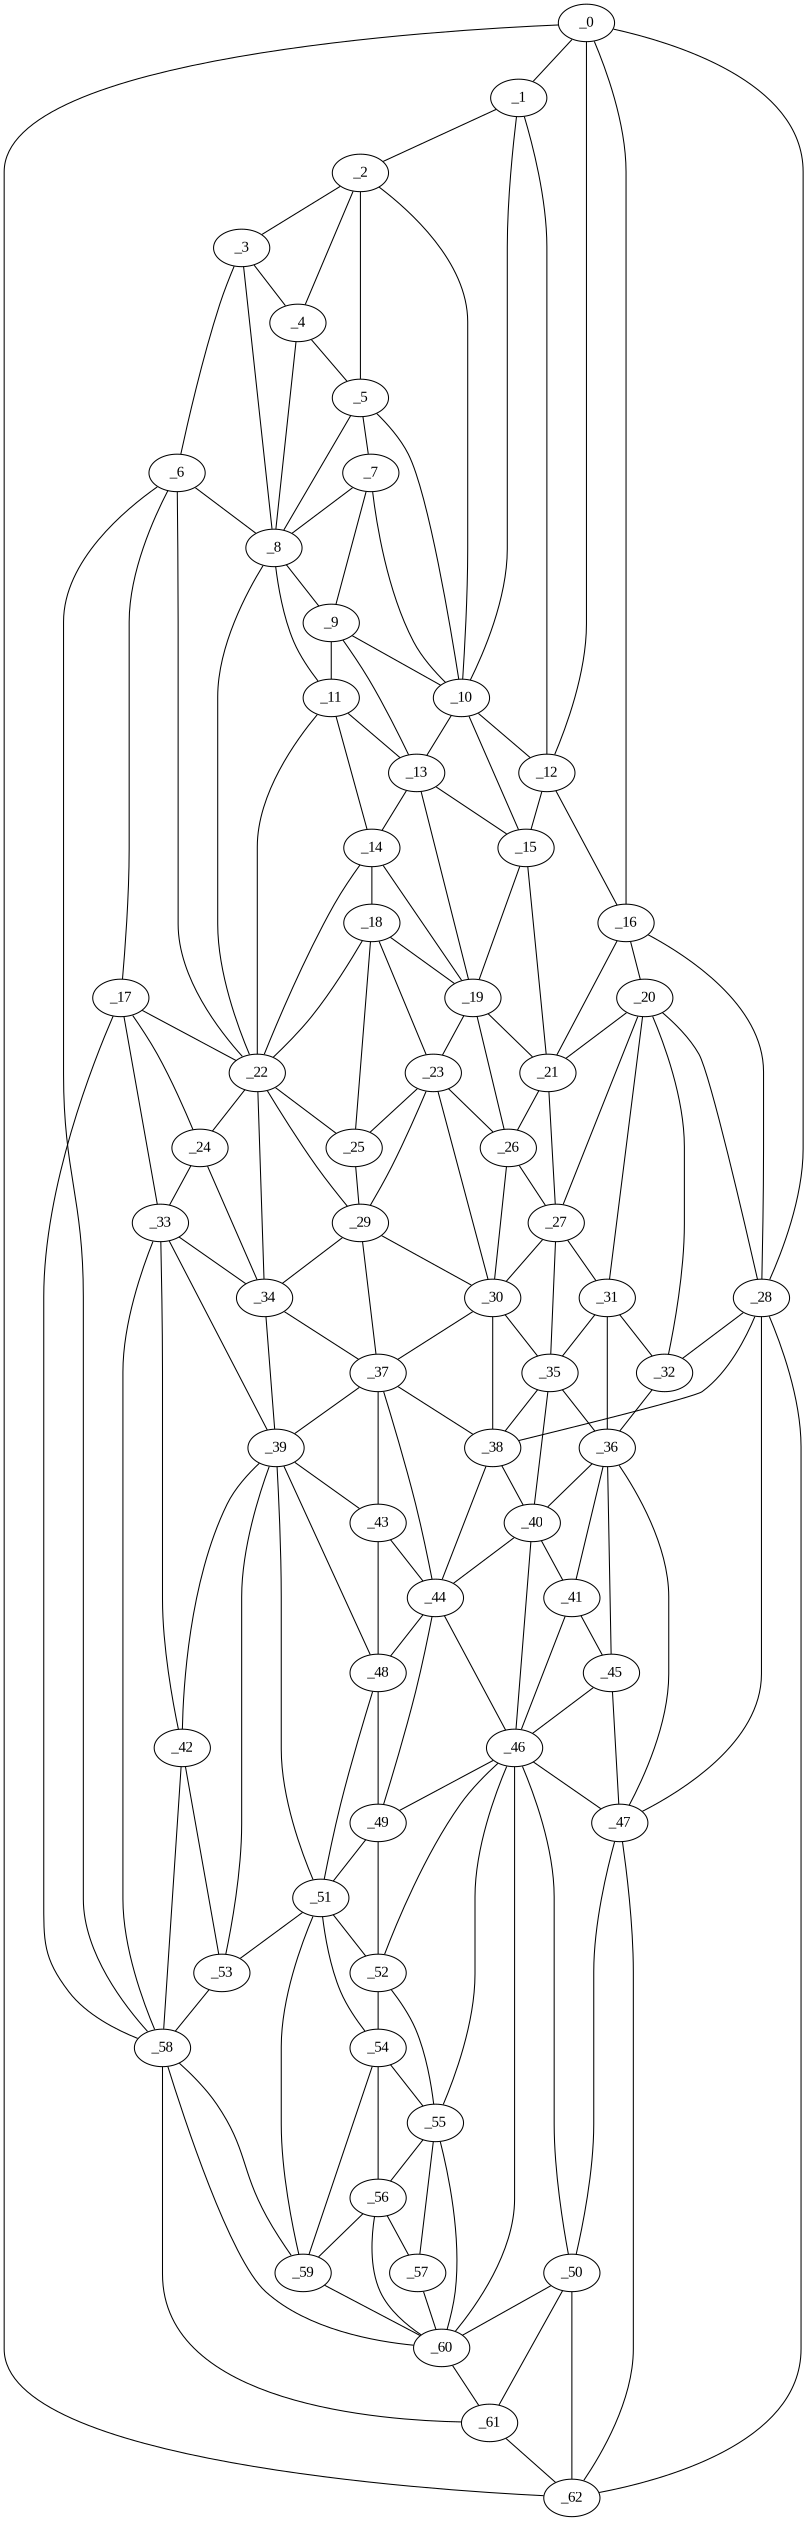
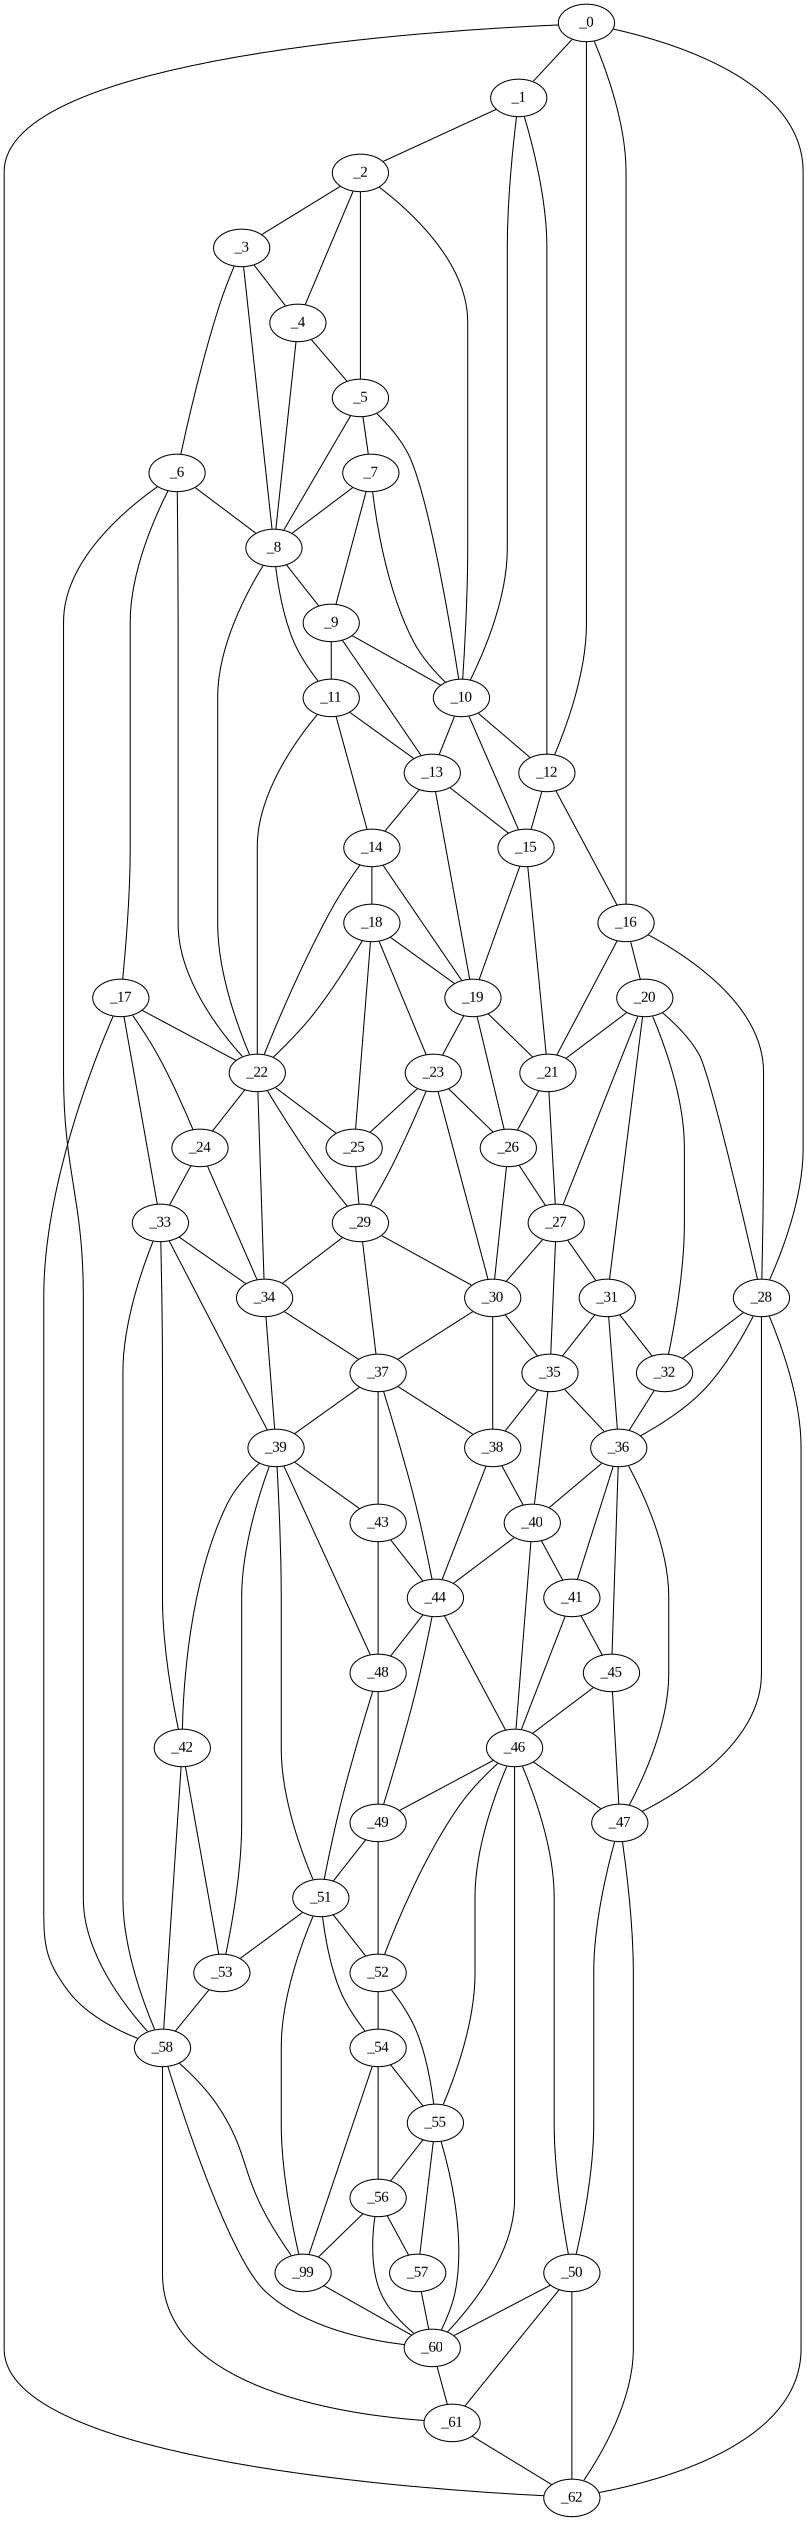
(656, 1406) -> (707, 1386)
(303, 2273) -> (303, 2273)
